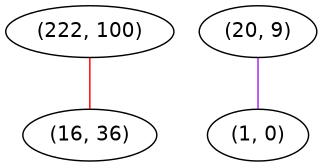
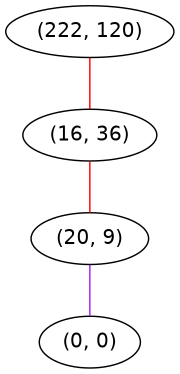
(90, 32) -> (90, 32)
(258, 135) -> (90, 342)
none -> (90, 187)
